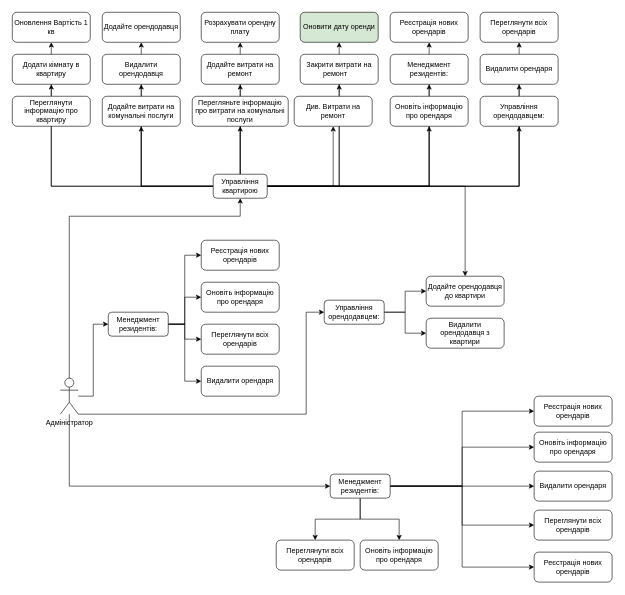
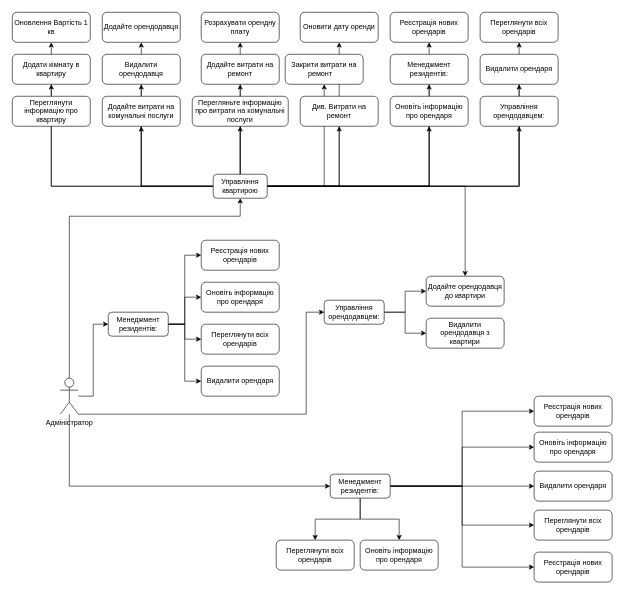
(339, 27) -> (339, 27)
(339, 69) -> (324, 69)
(333, 111) -> (339, 111)
